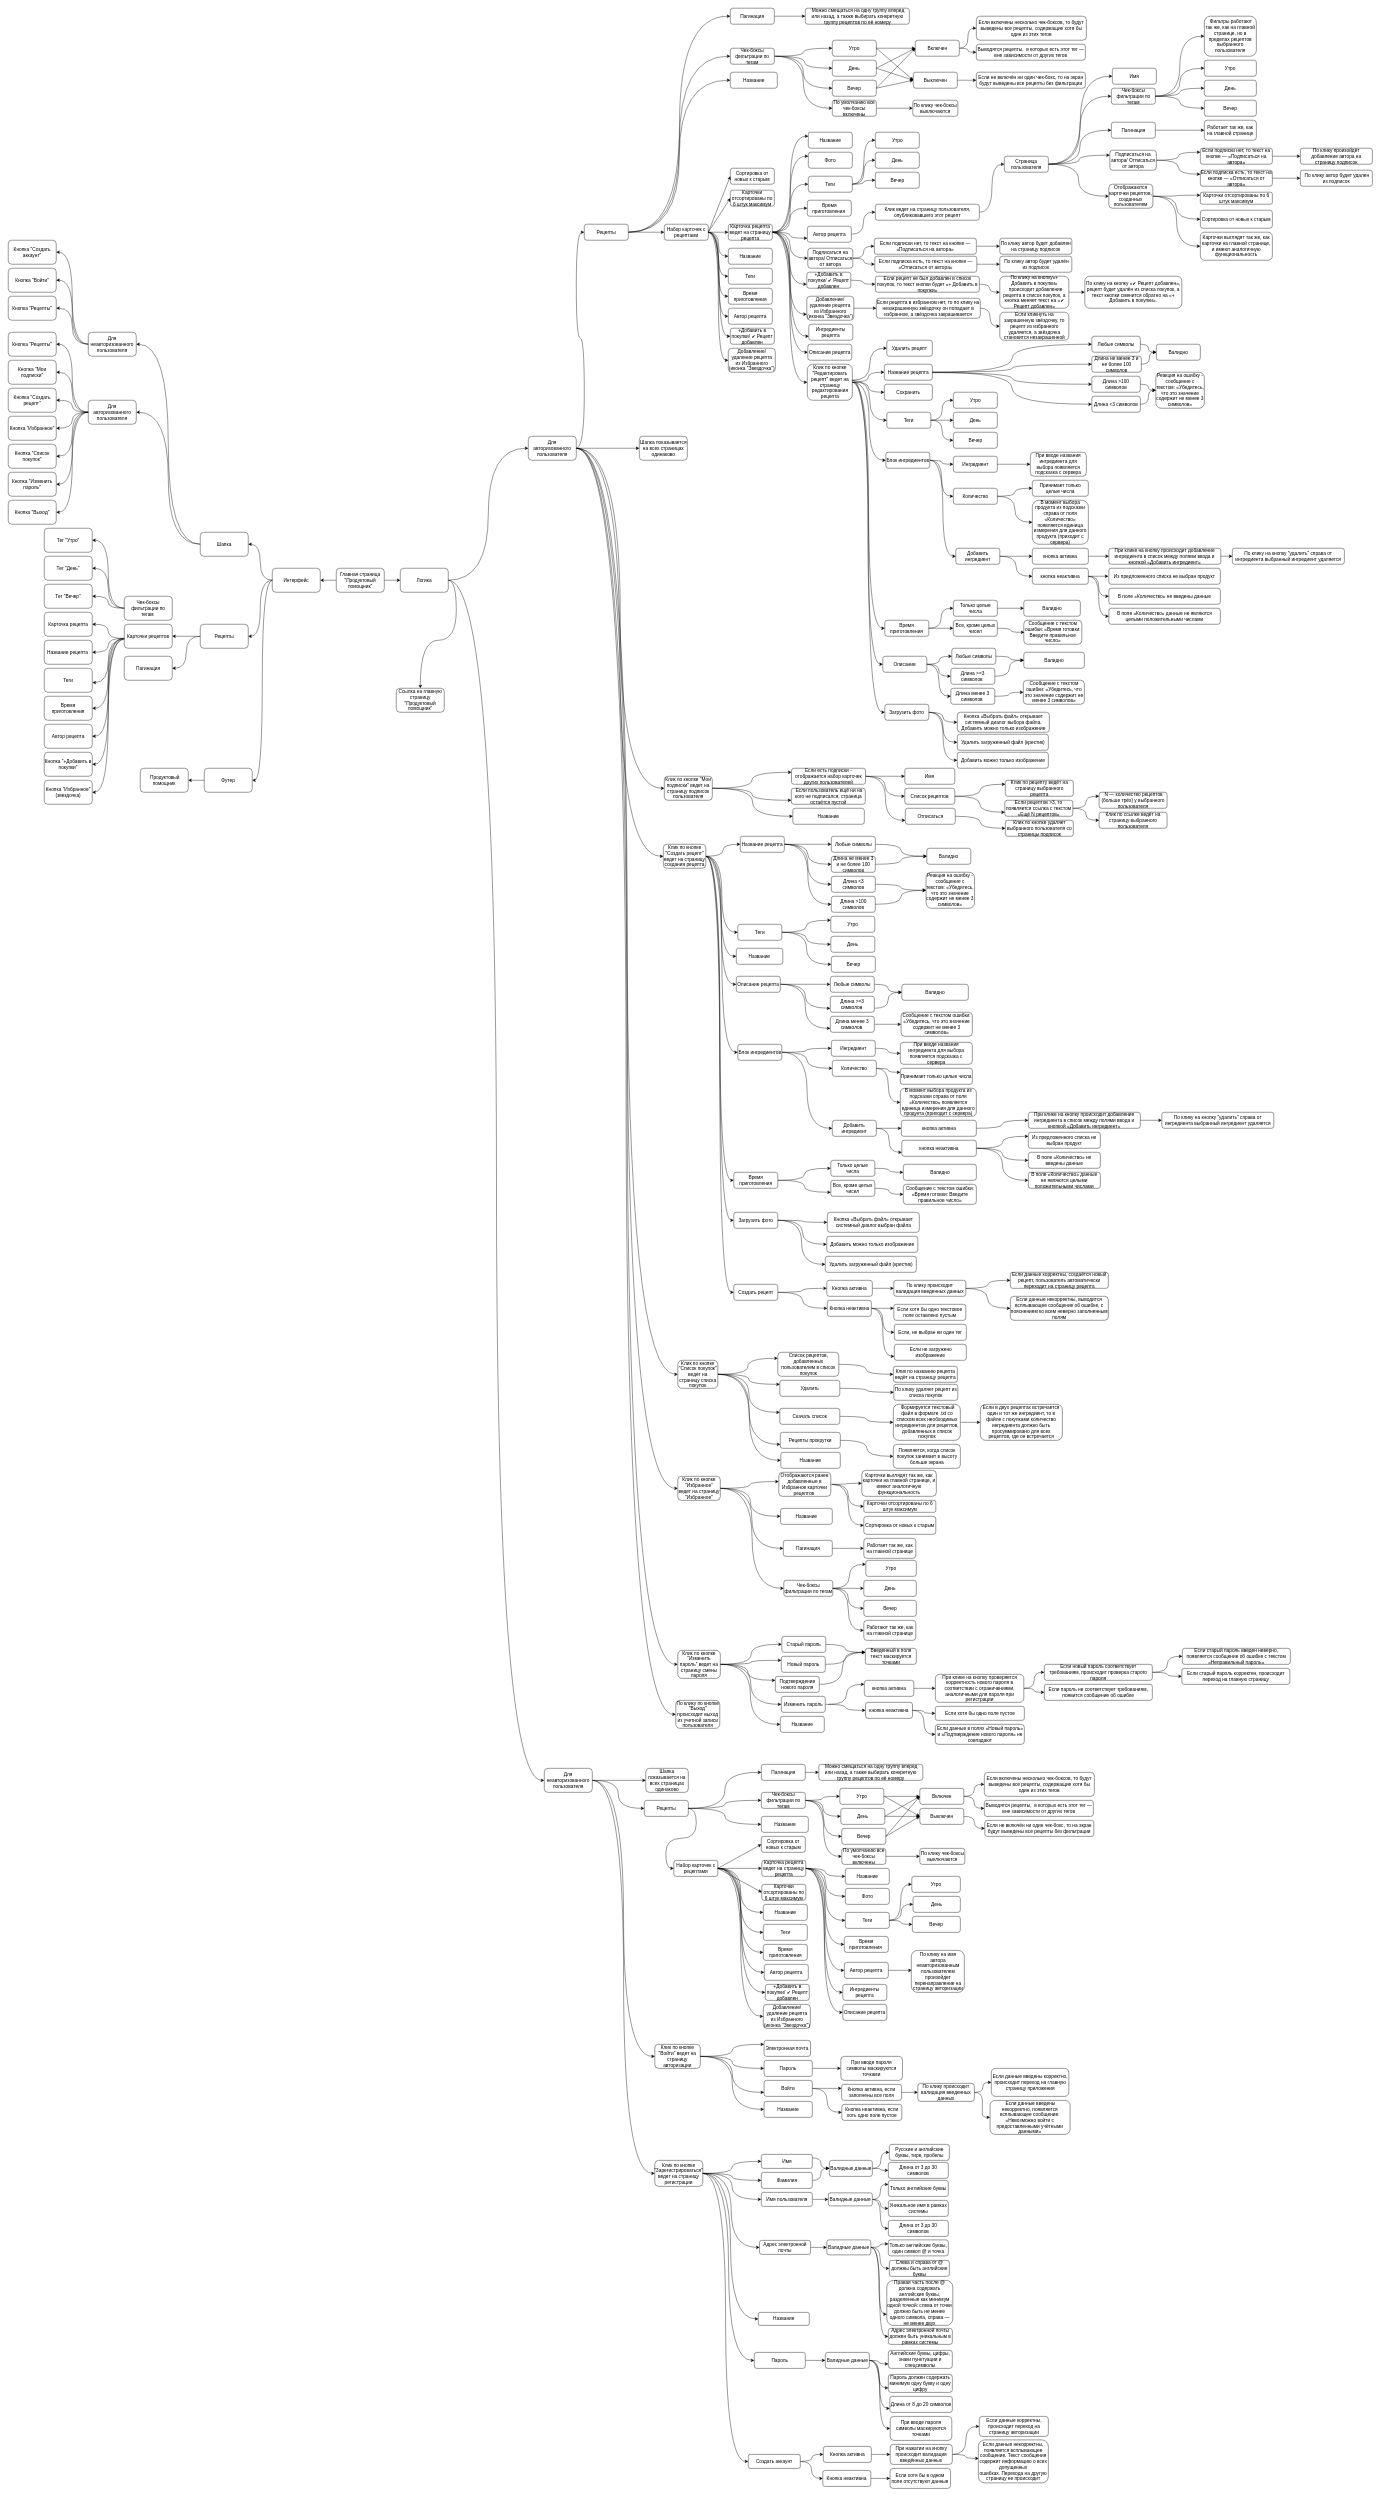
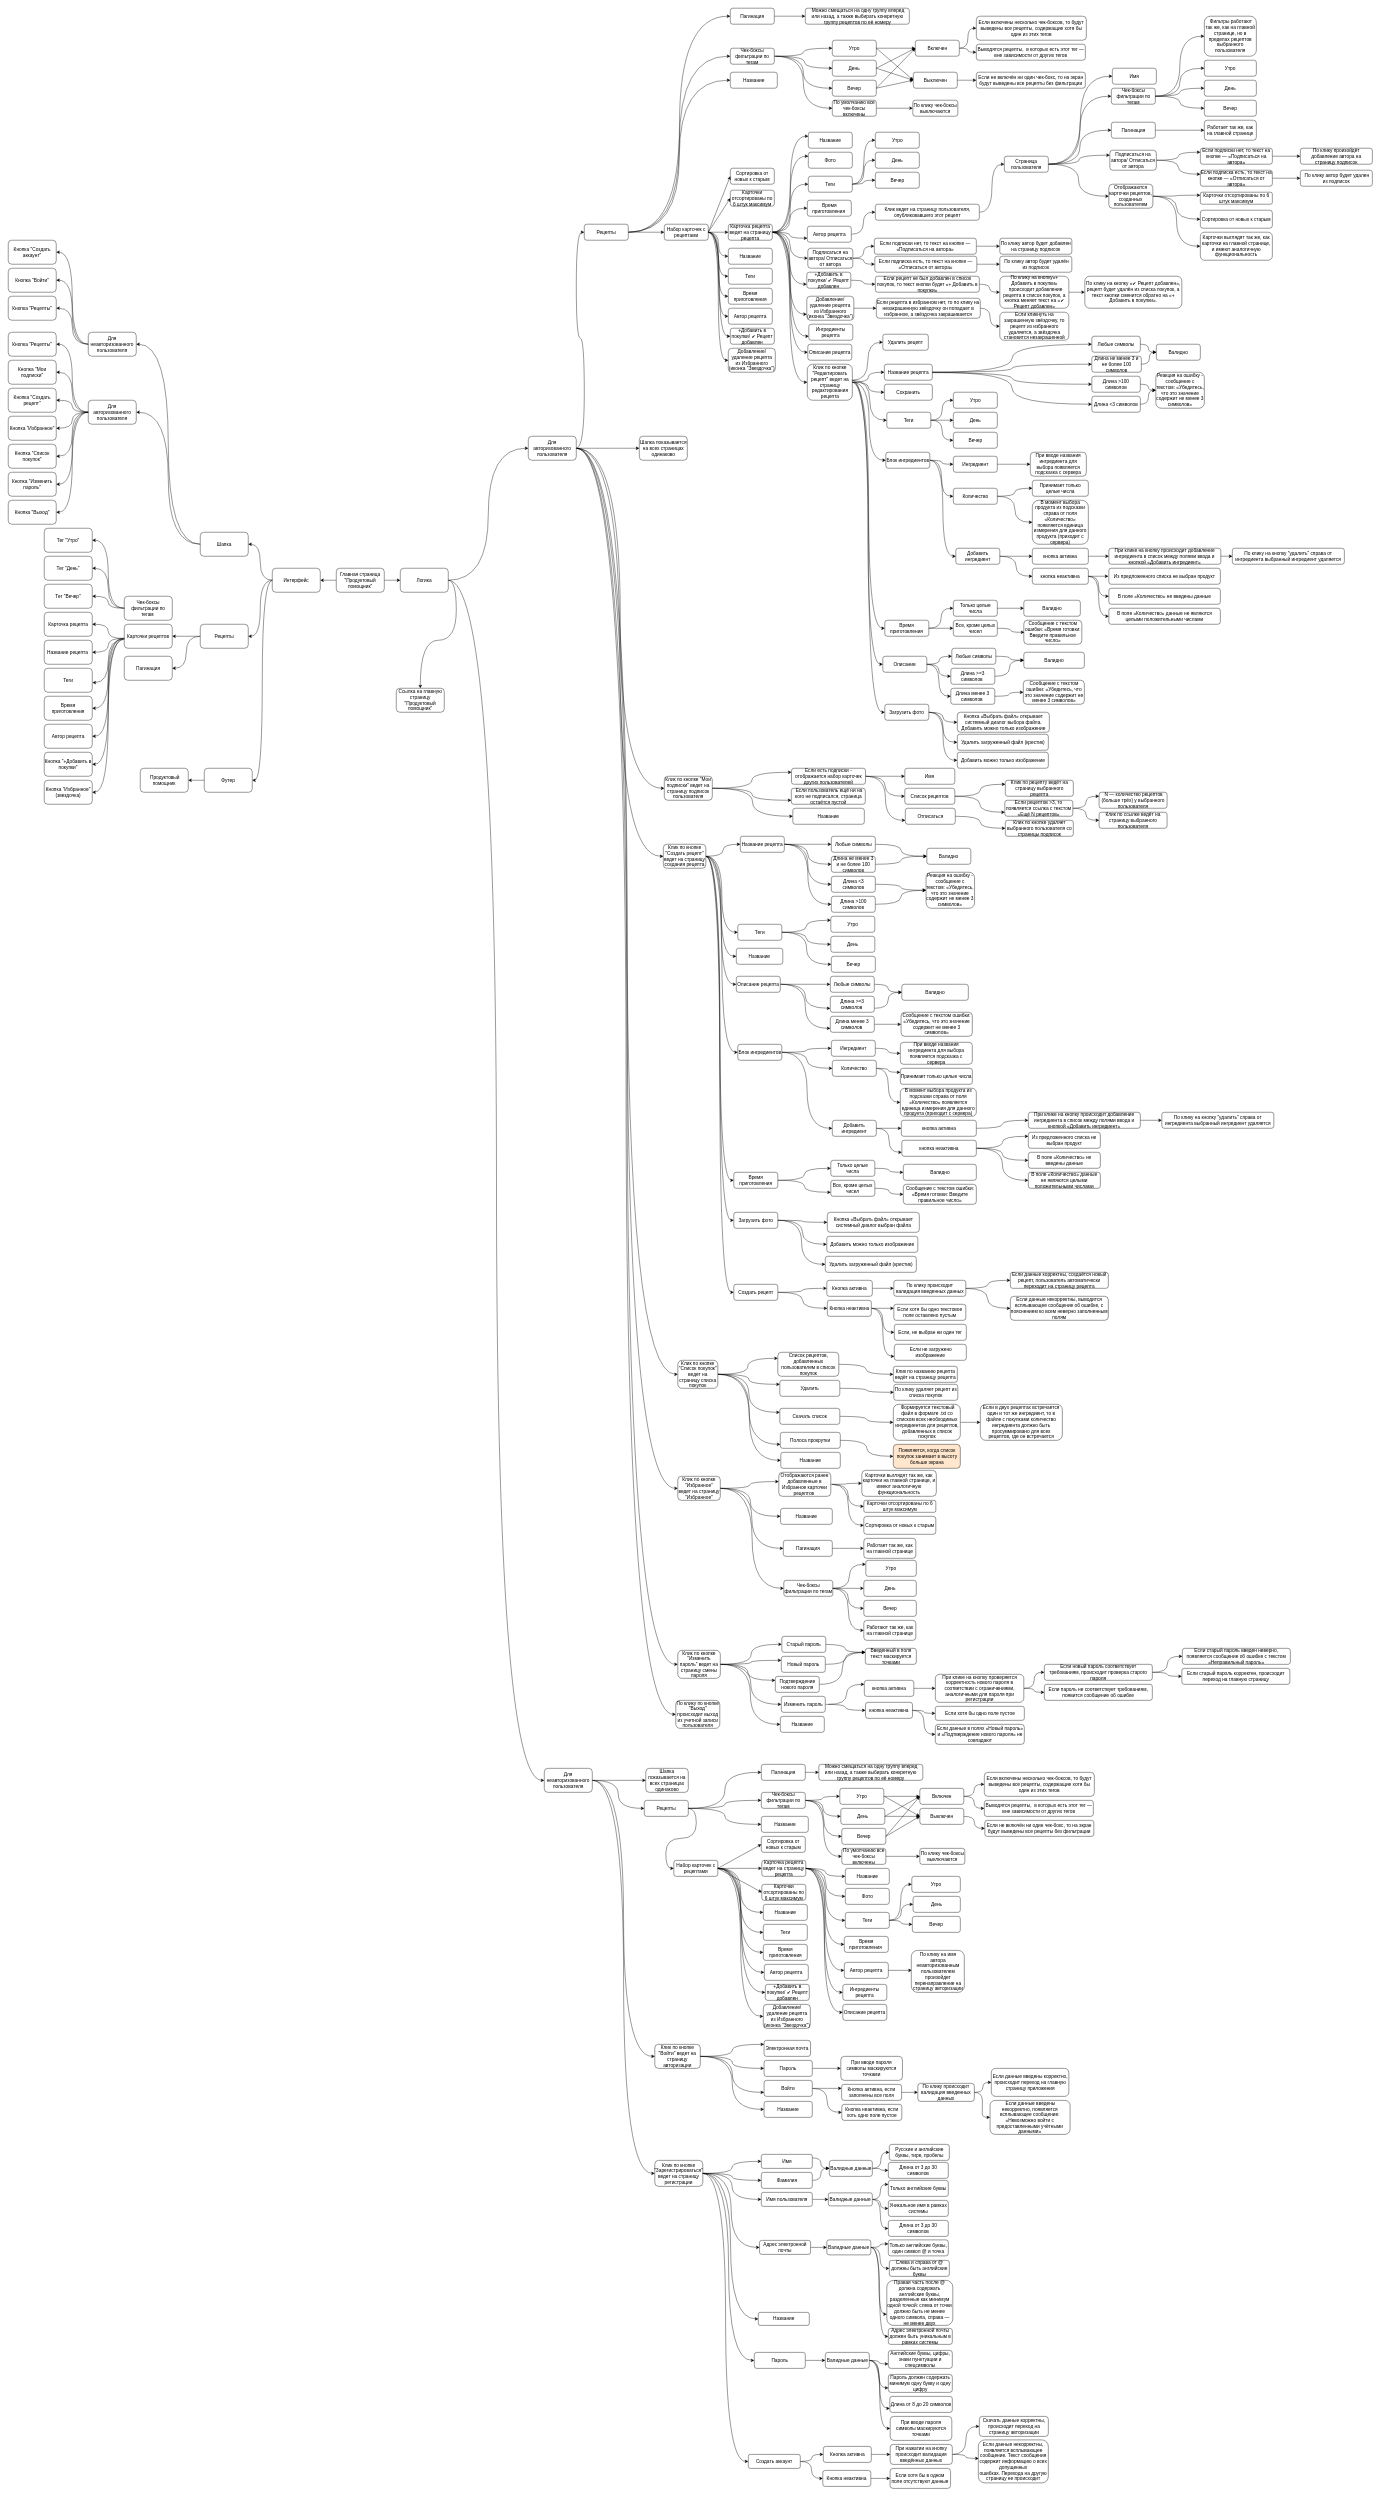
(909, 348) -> (905, 342)
(810, 1440) -> (810, 1440)
(927, 1456) -> (927, 1456)
(1014, 2426) -> (1014, 2426)
